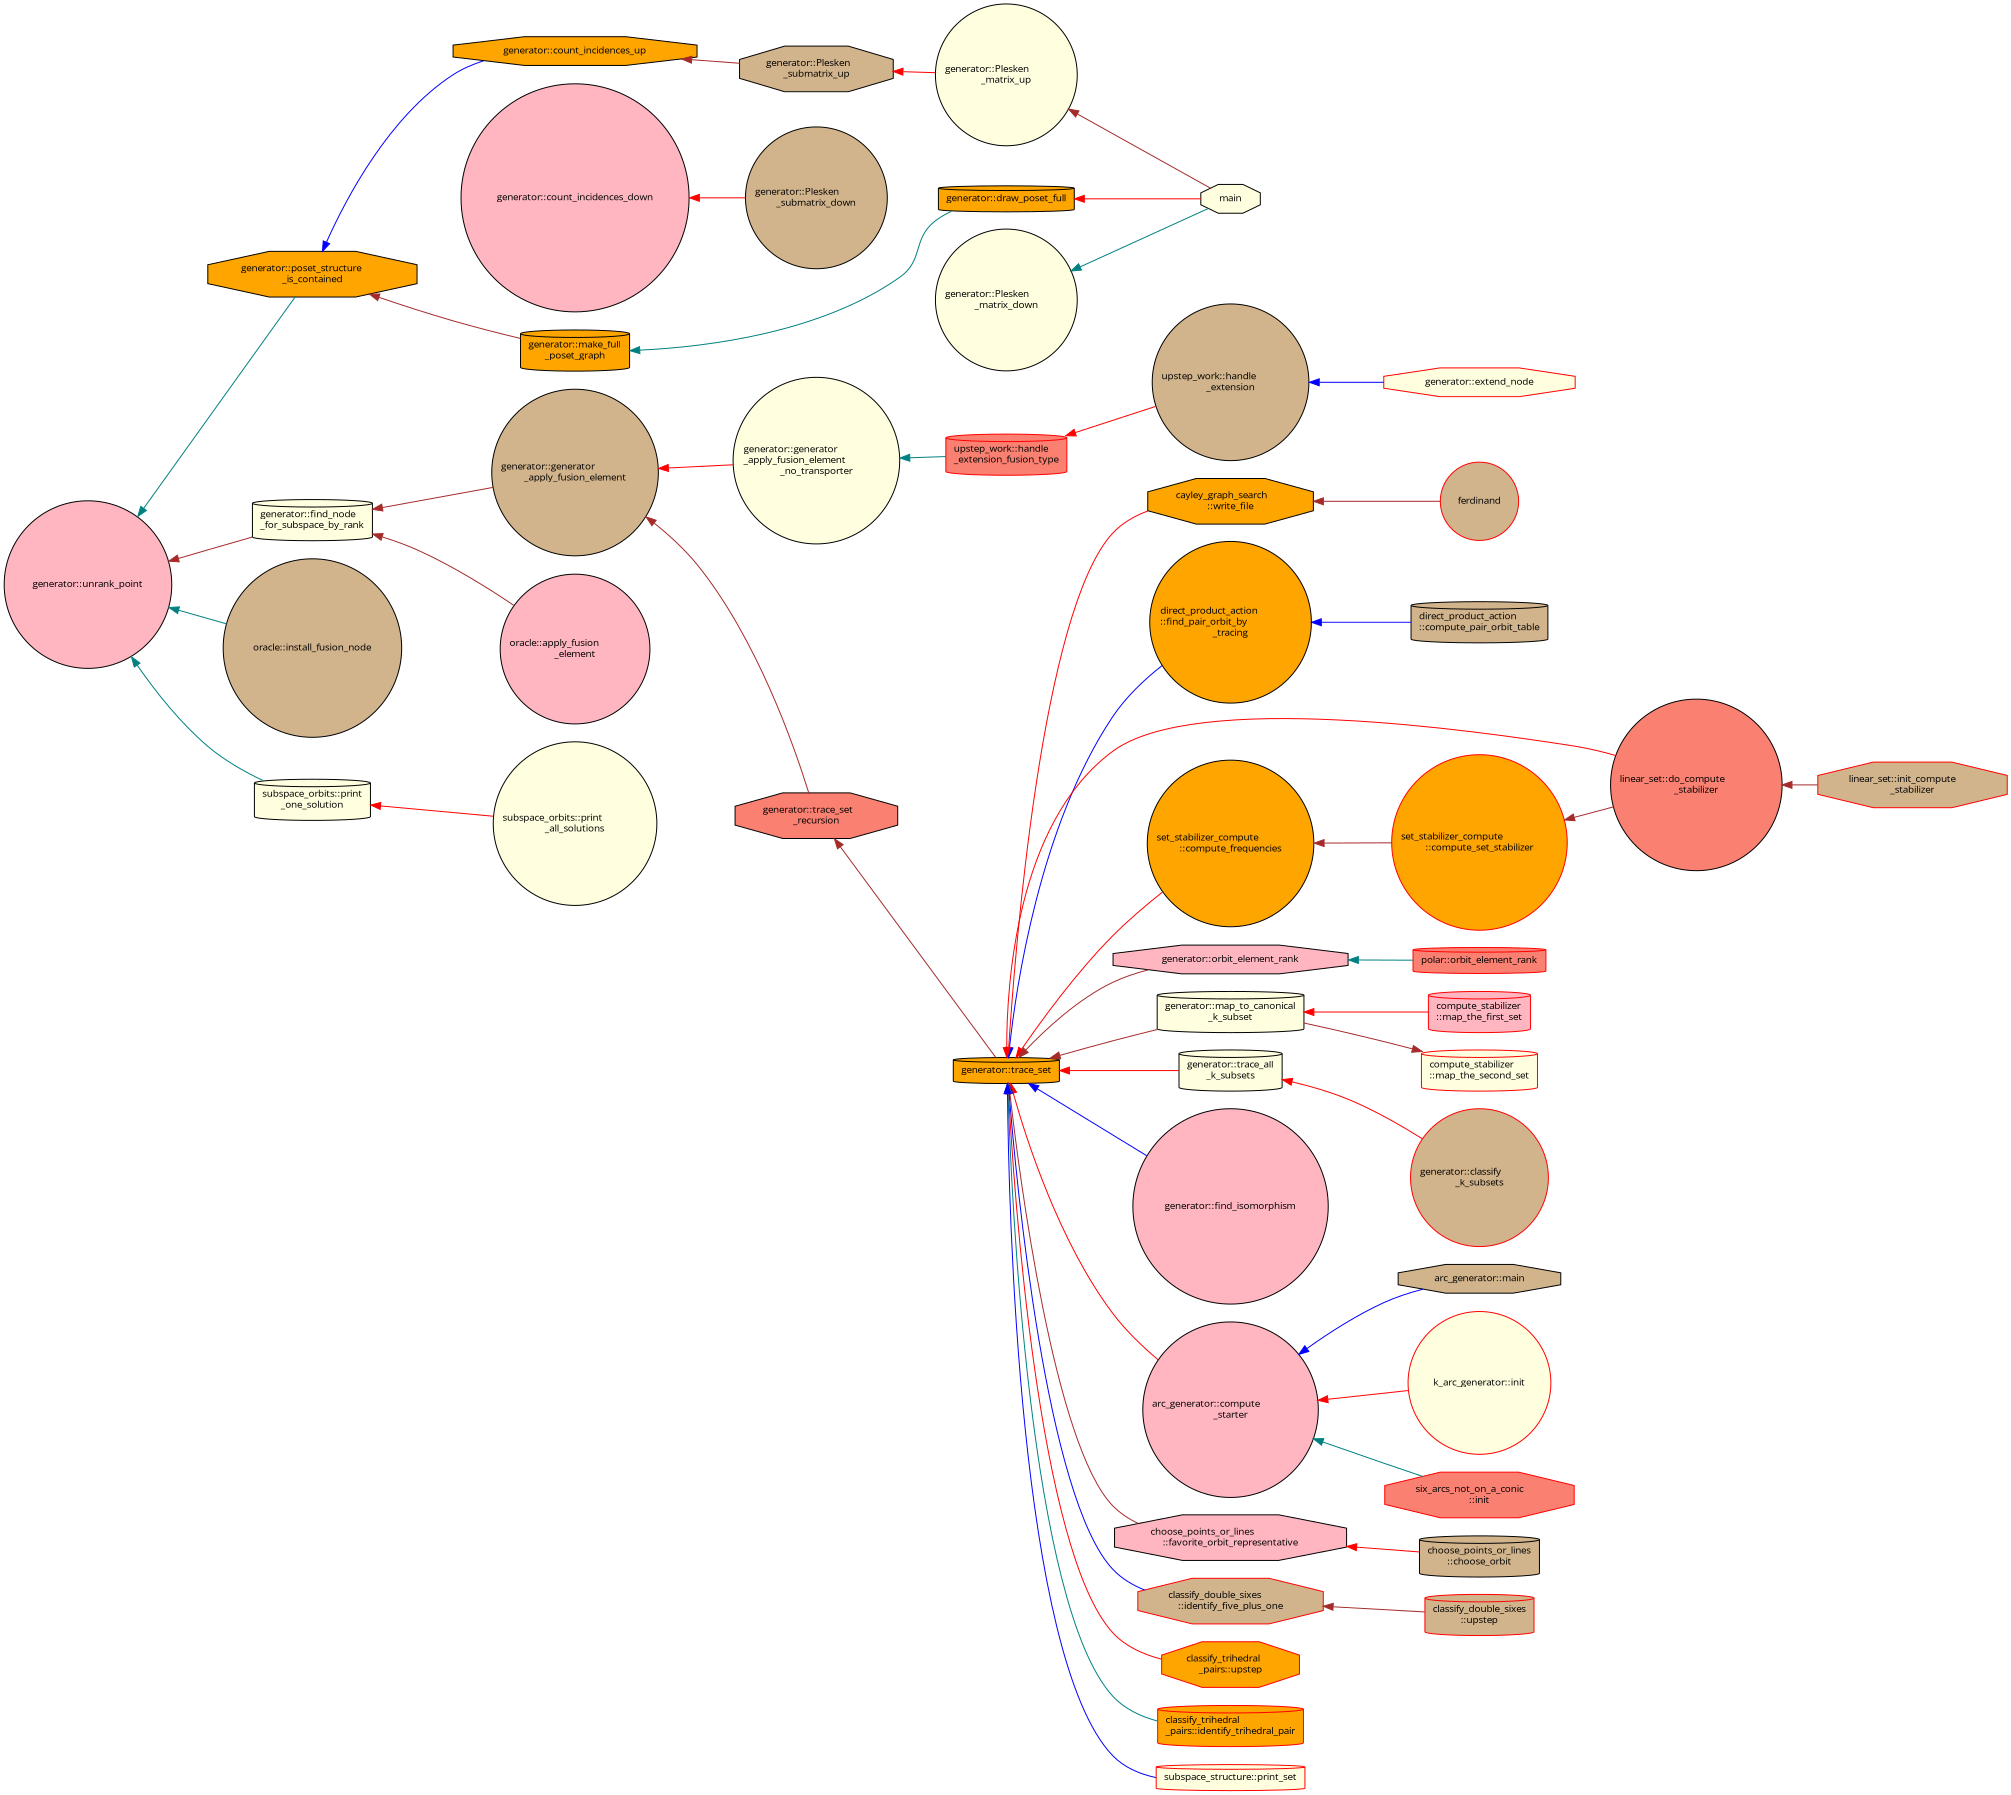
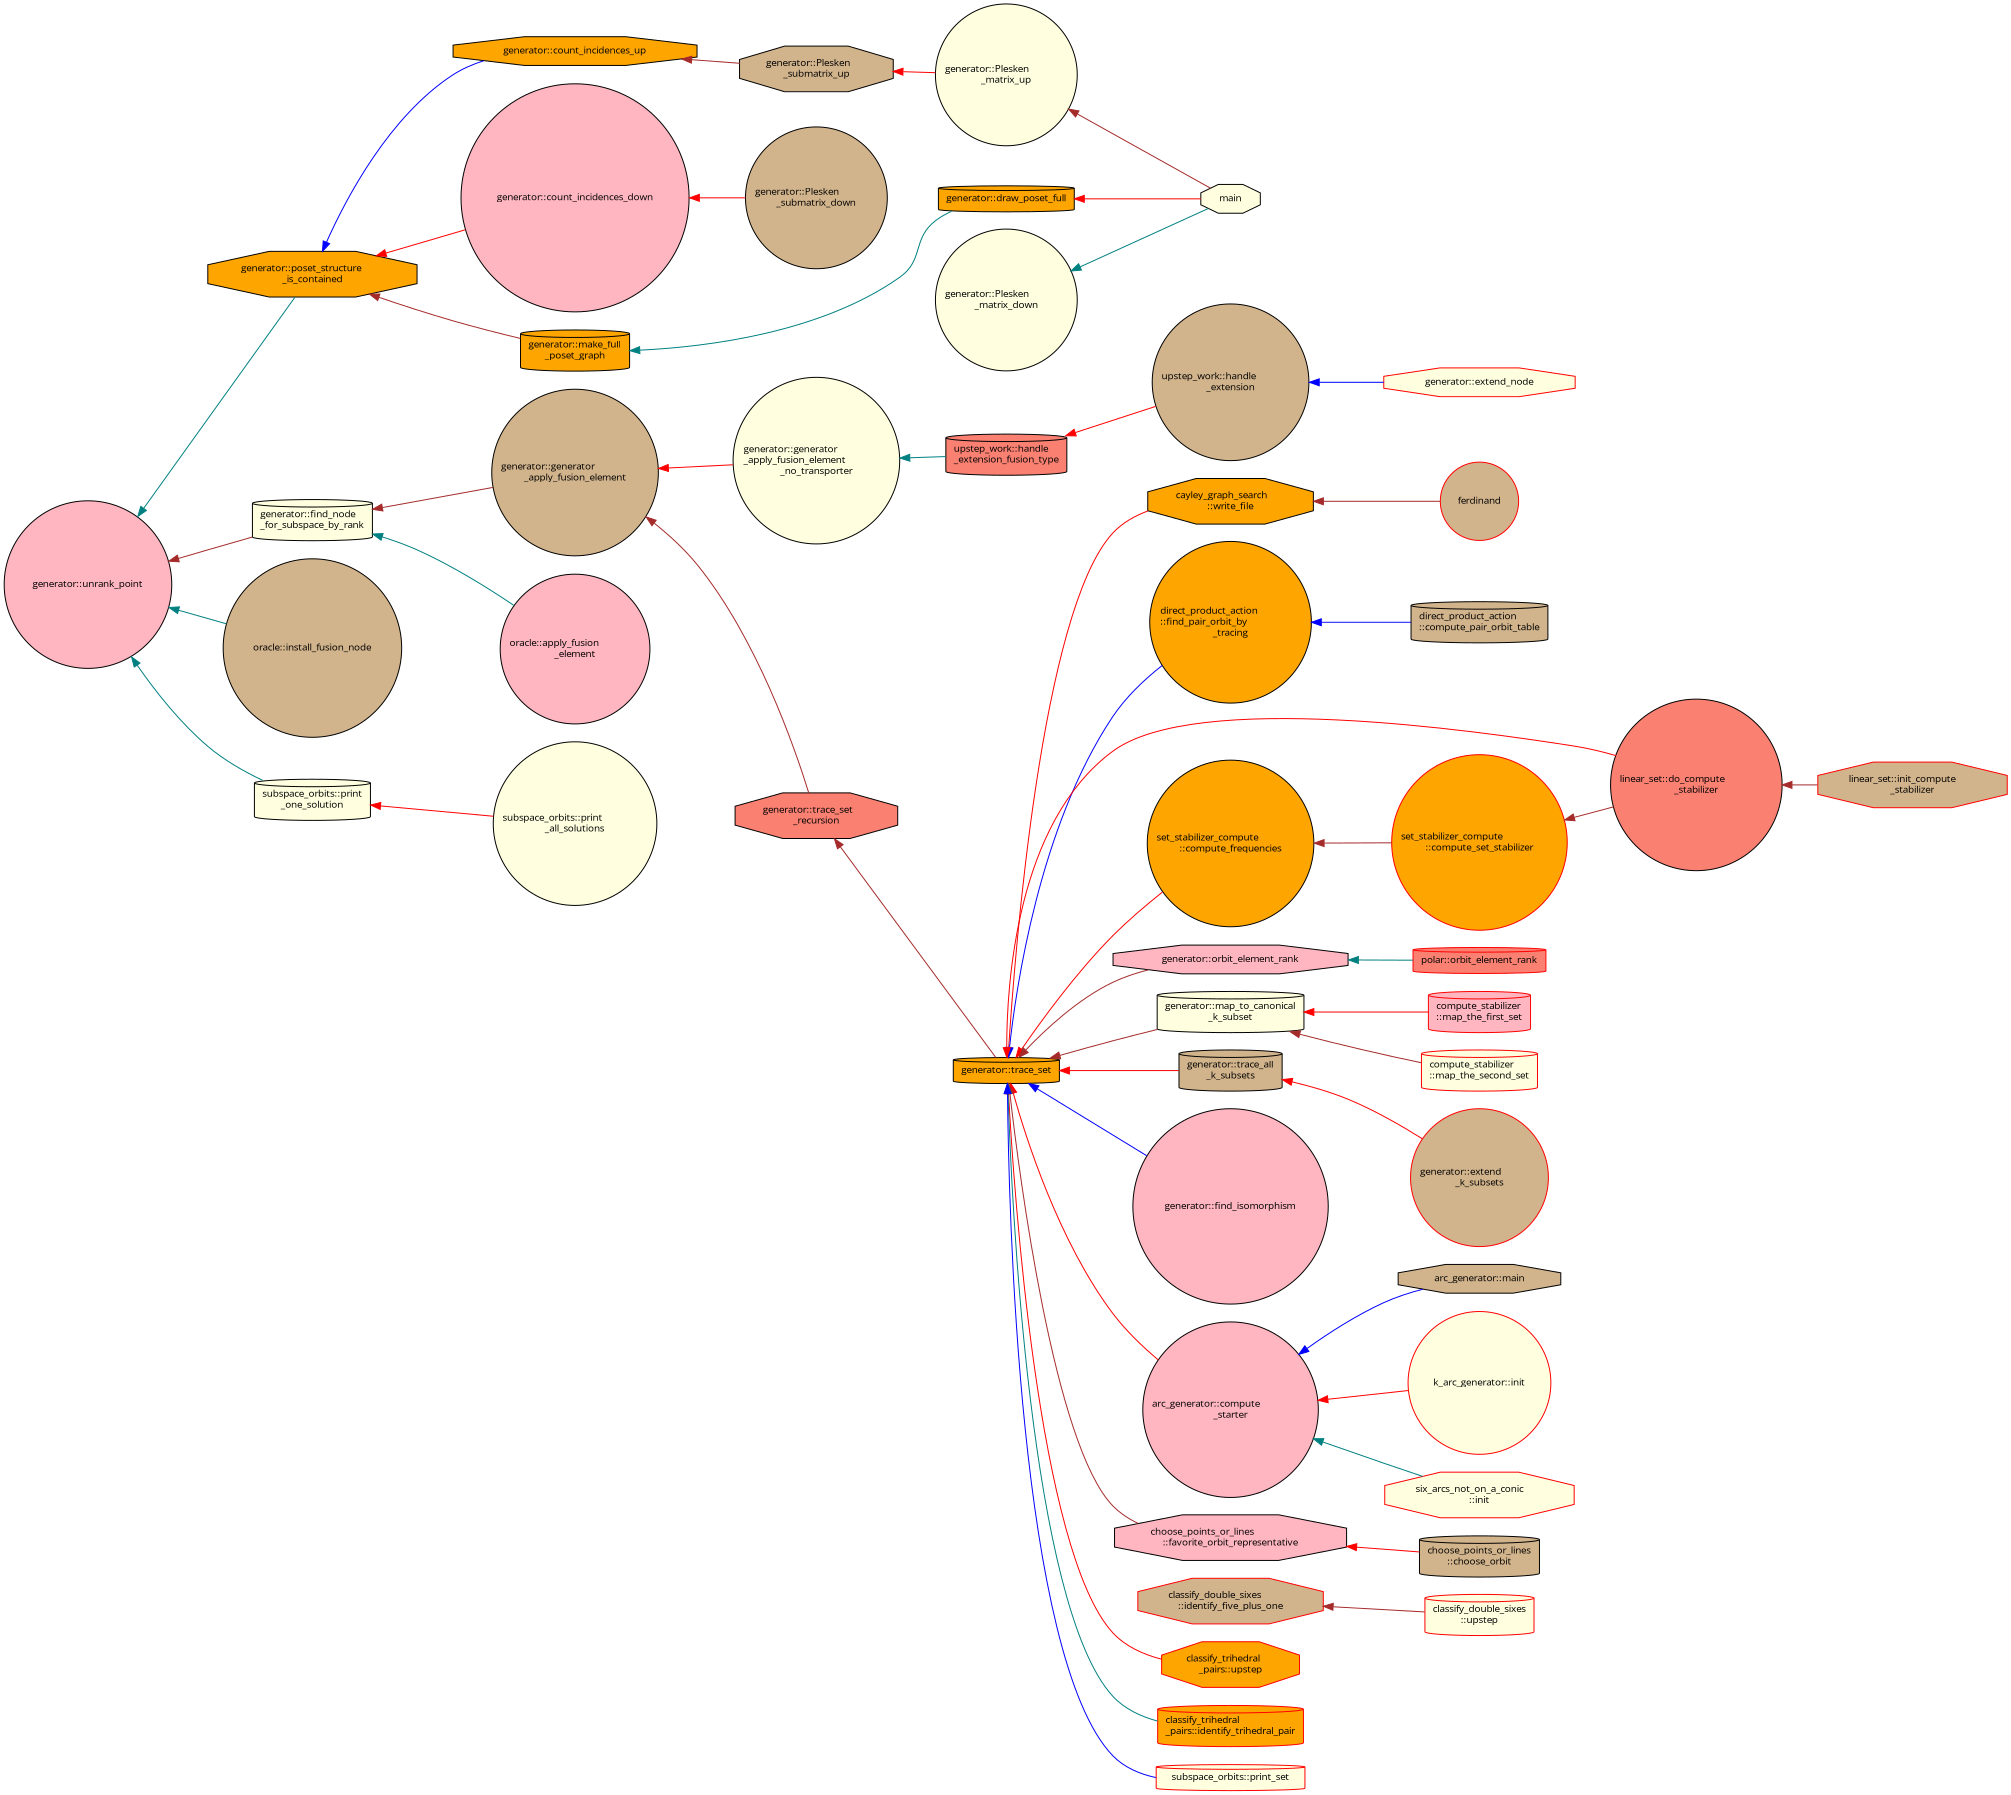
none -> (426, 241)
(1006, 455) -> (1006, 455)
(450, 567) -> (450, 567)
(1358, 1035) -> (1360, 1049)
(1231, 1071) -> (1231, 1071)
(1479, 1178) -> (1479, 1178)
(1042, 1356) -> none
(1479, 1495) -> (1479, 1495)
(1479, 1615) -> (1479, 1615)
(1231, 1778) -> (1231, 1778)
